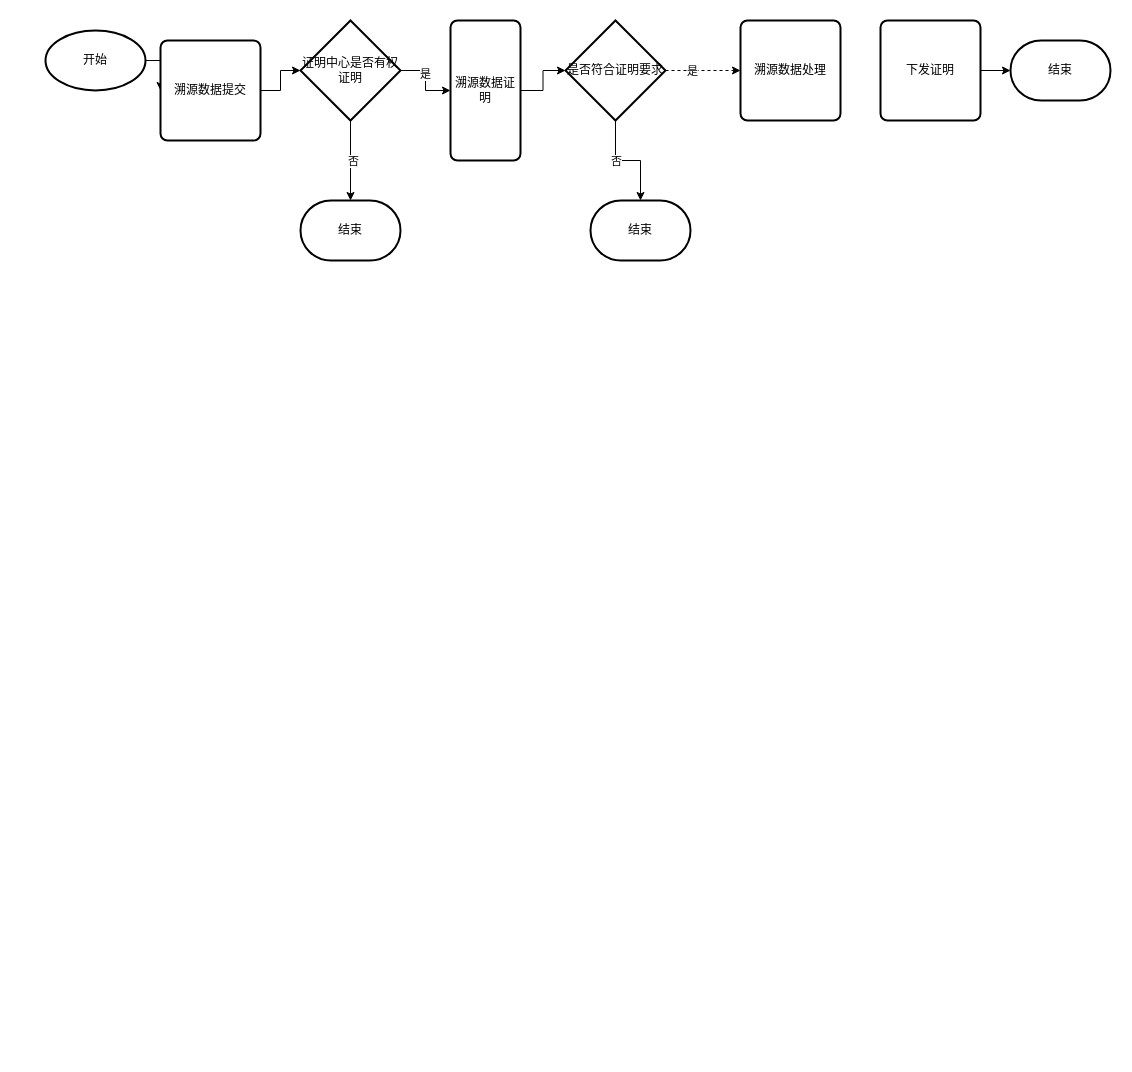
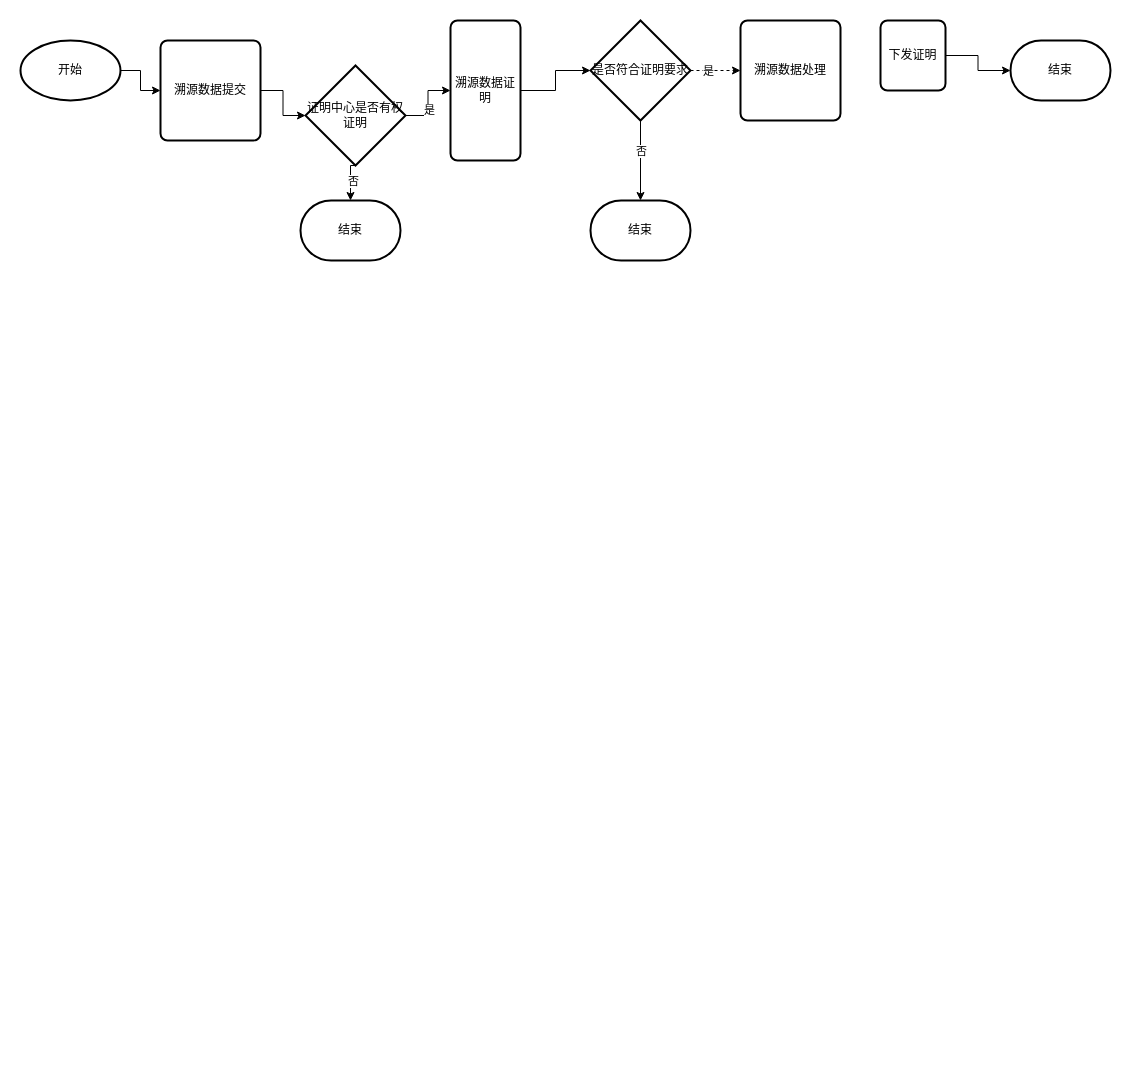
(96, 61) -> (71, 71)
(351, 71) -> (356, 116)
(616, 71) -> (641, 71)
(931, 71) -> (913, 56)
